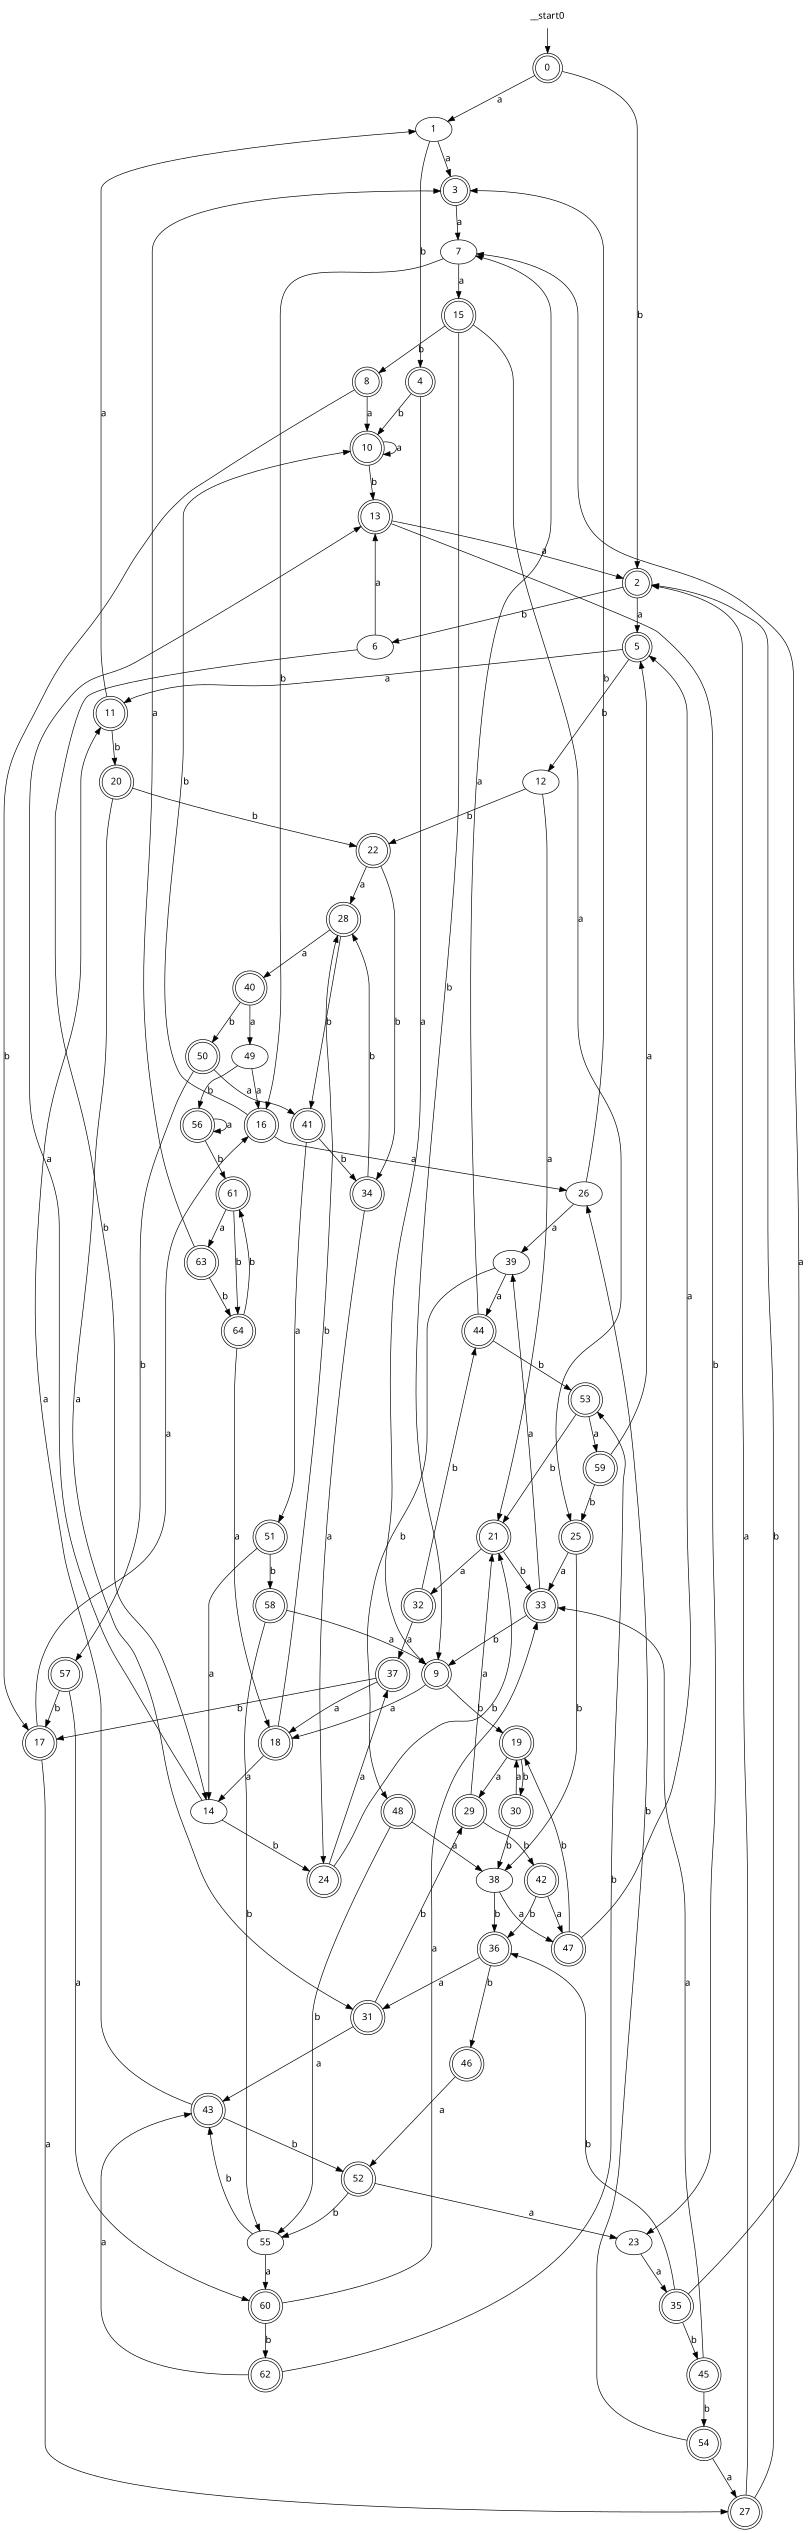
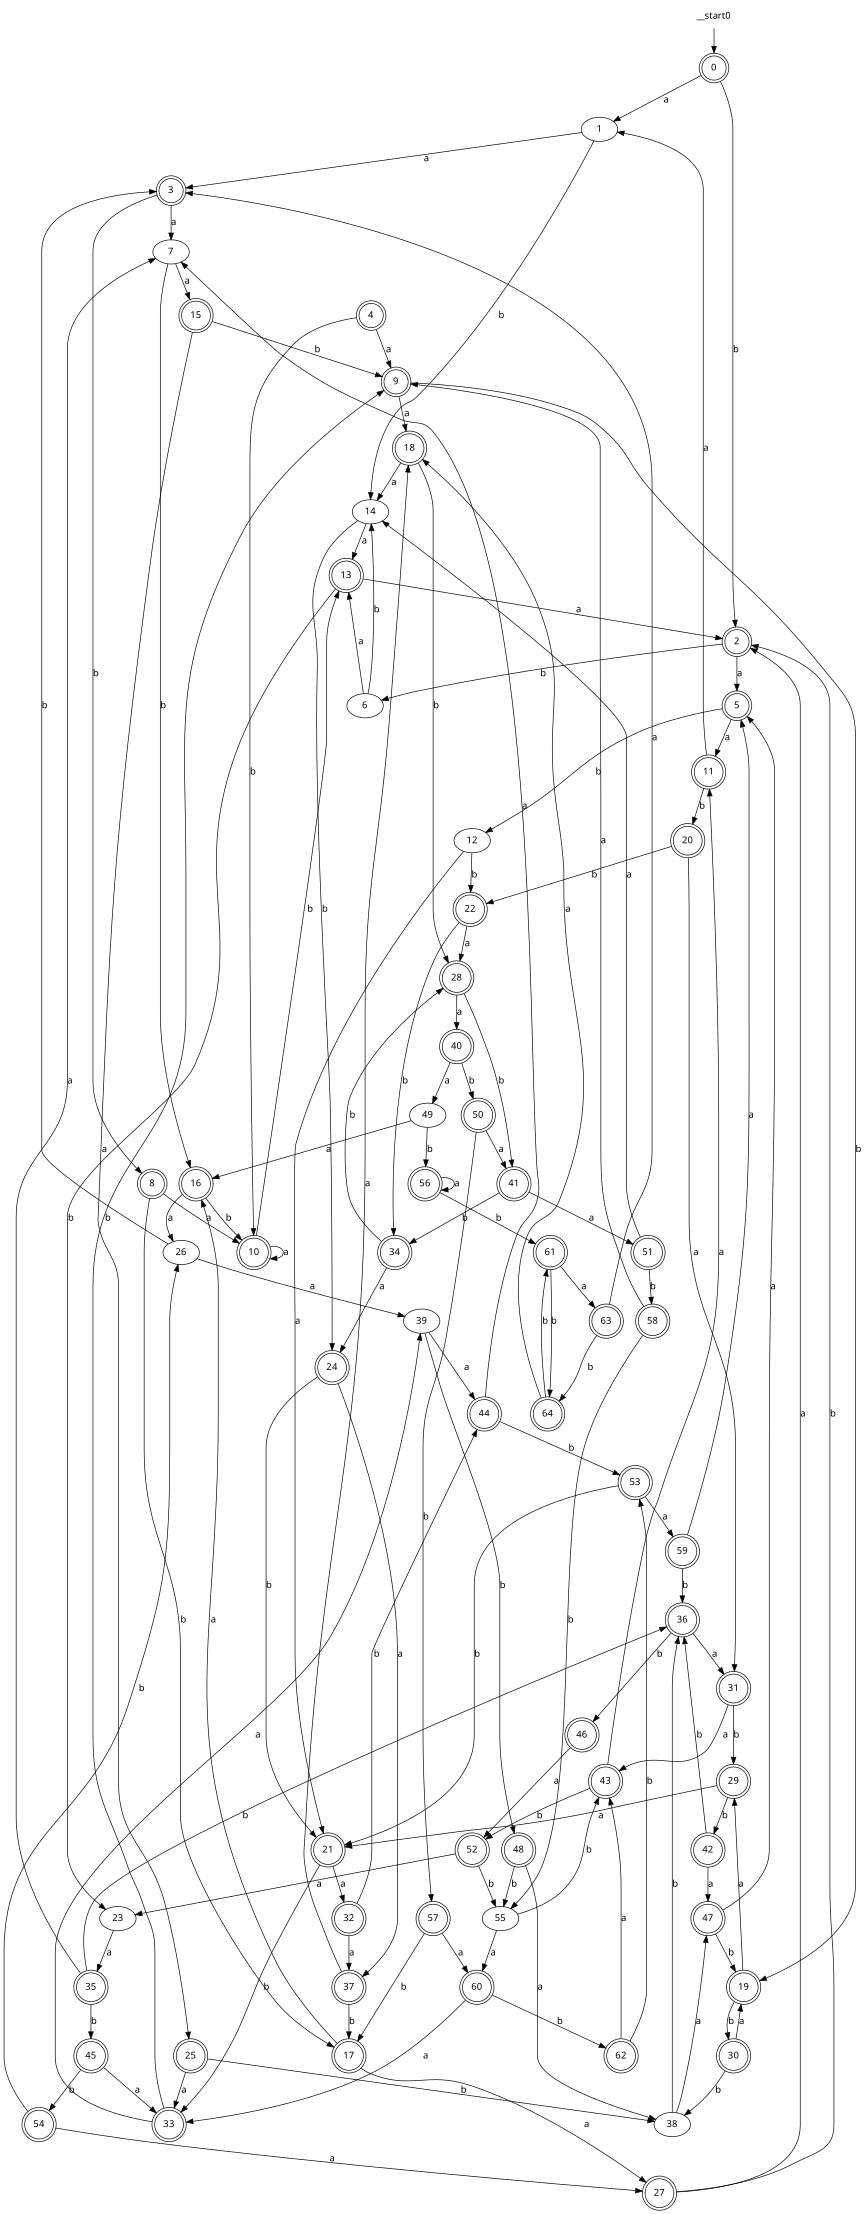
(420, 250) -> (482, 320)
(415, 347) -> (93, 671)
(589, 1500) -> (682, 1582)
